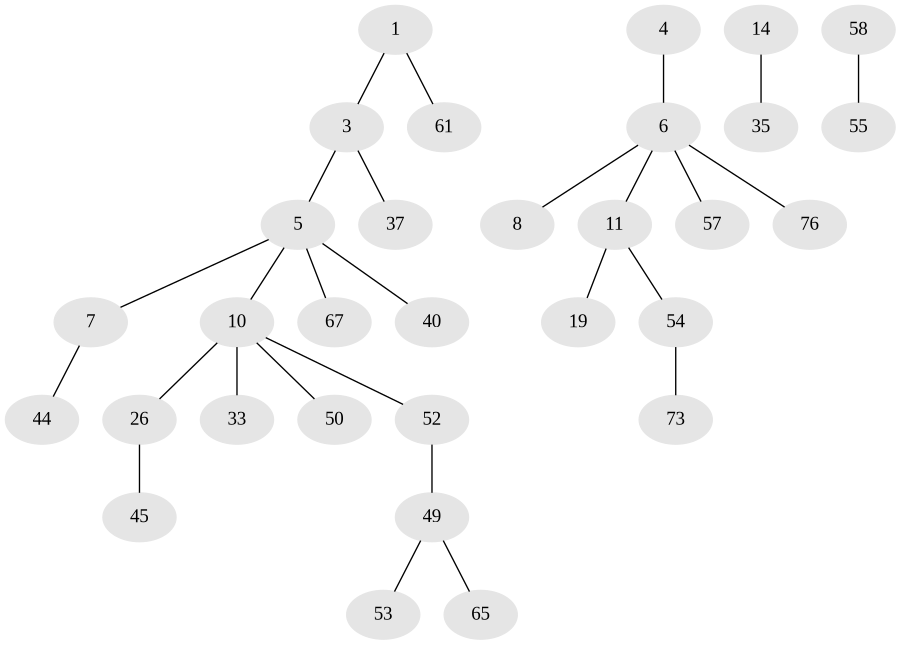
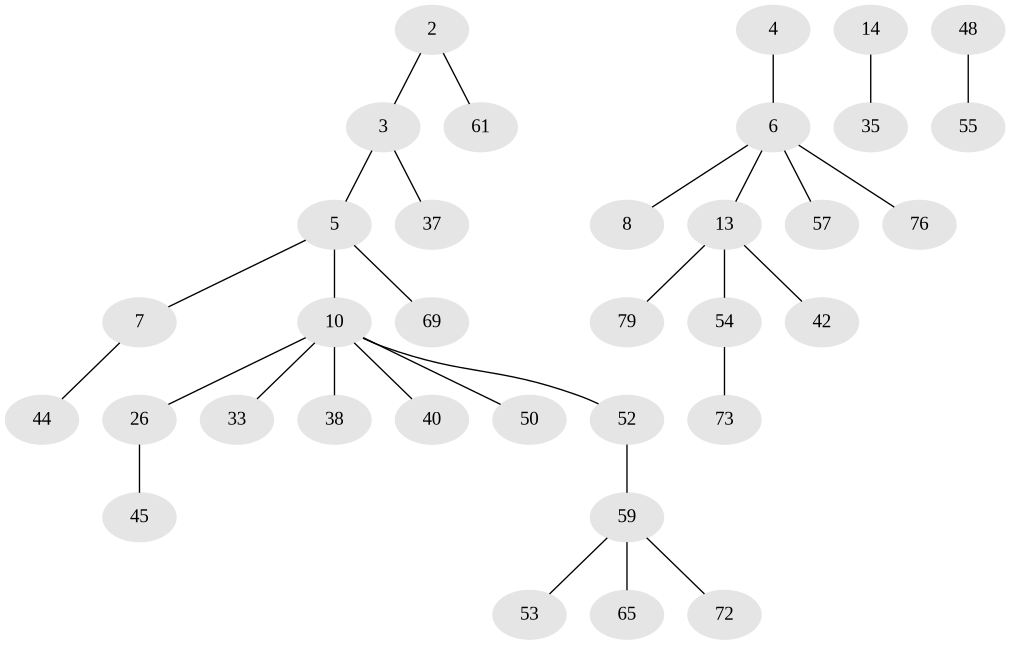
(395, 30) -> (432, 30)
(859, 30) -> (968, 30)
(615, 225) -> (724, 225)
(365, 274) -> (383, 371)
(334, 322) -> (432, 322)
(578, 322) -> (627, 322)
none -> (822, 322)
none -> (334, 420)
(432, 517) -> (627, 517)
none -> (724, 615)
